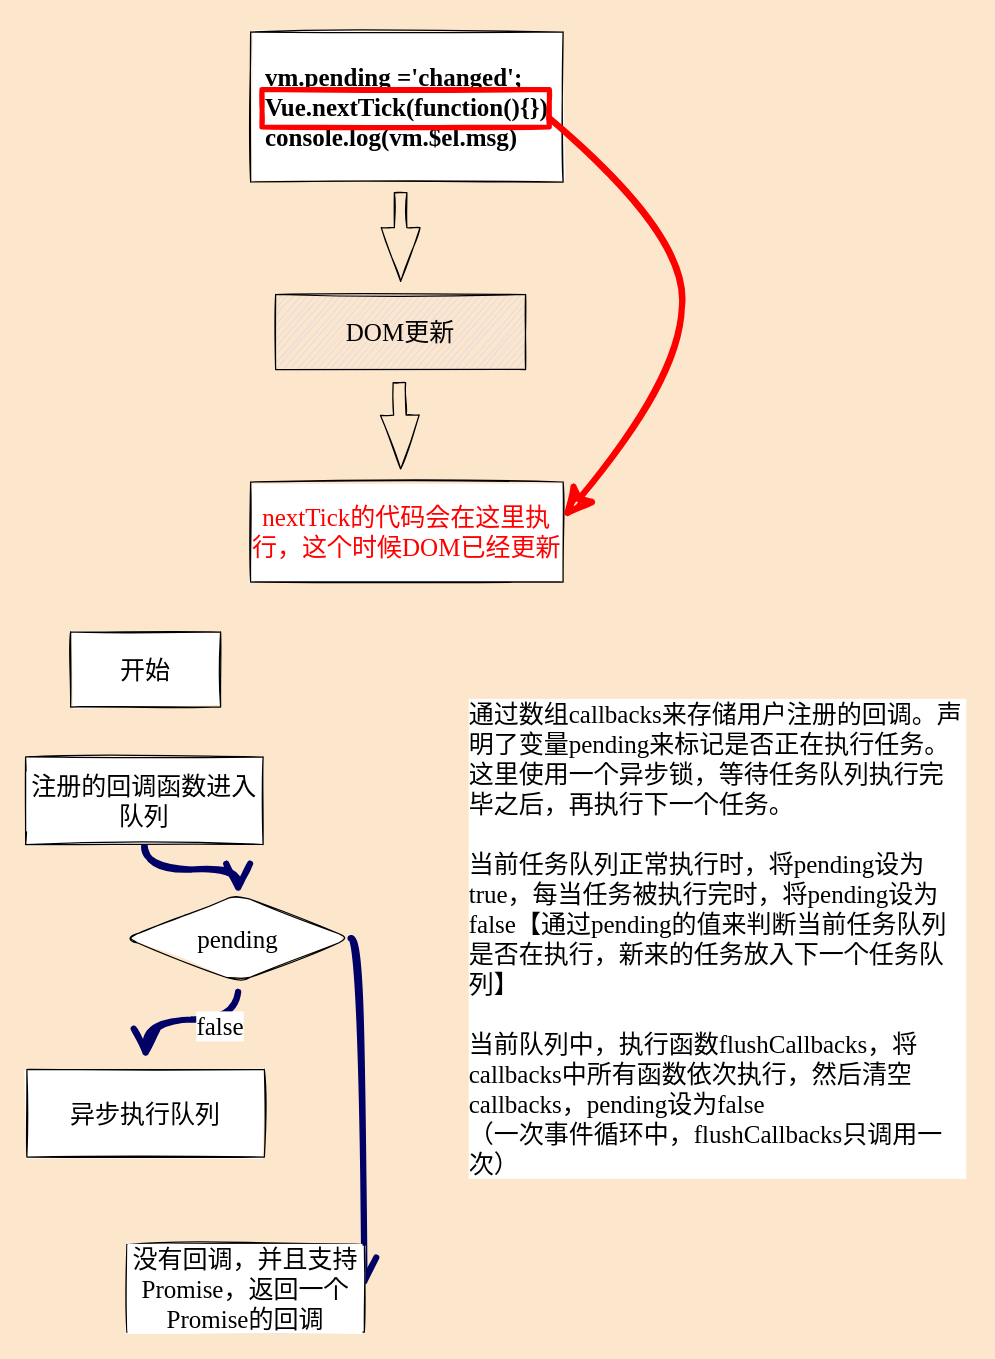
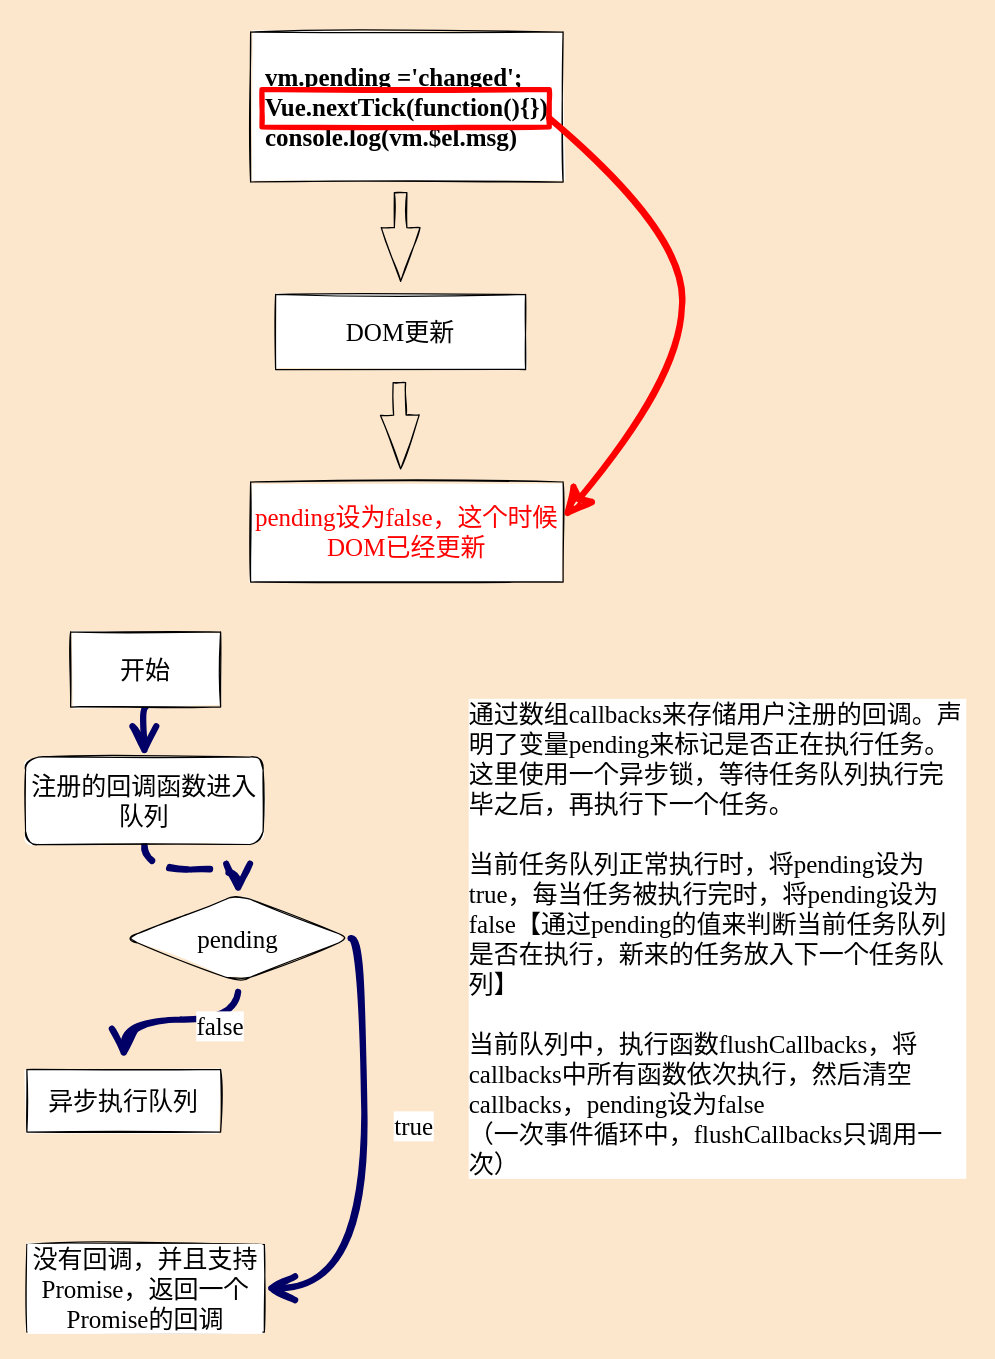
(401, 332) -> (401, 332)
(407, 532) -> (407, 532)
none -> (144, 727)
(144, 801) -> (144, 801)
(218, 871) -> (218, 871)
(146, 1113) -> (124, 1101)
none -> (414, 1126)
(246, 1288) -> (146, 1288)
